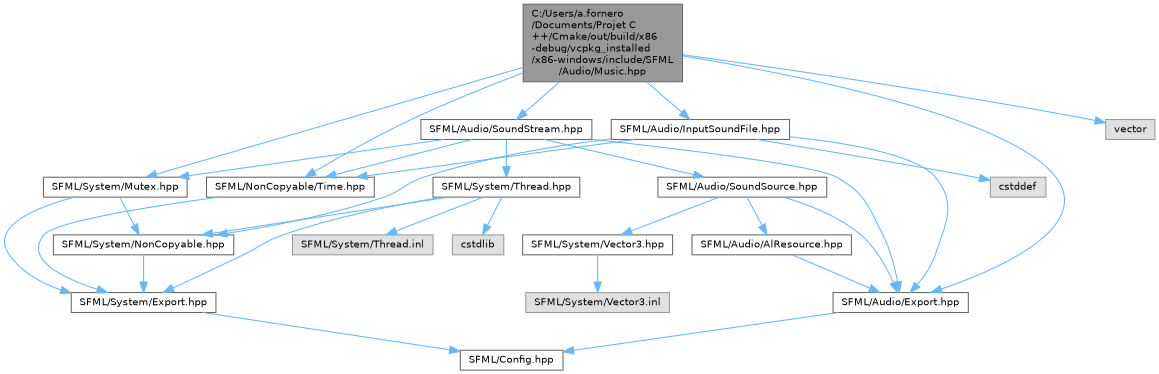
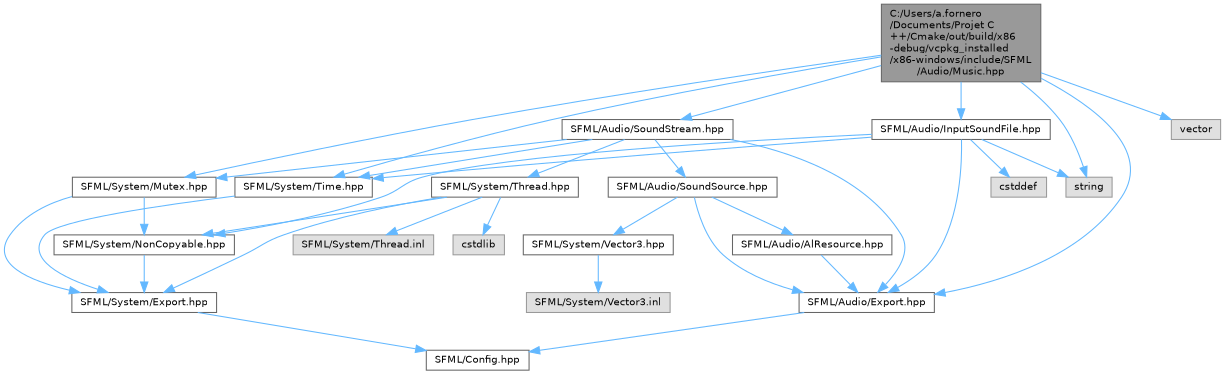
(290, 187) -> (304, 187)
none -> (1089, 187)
